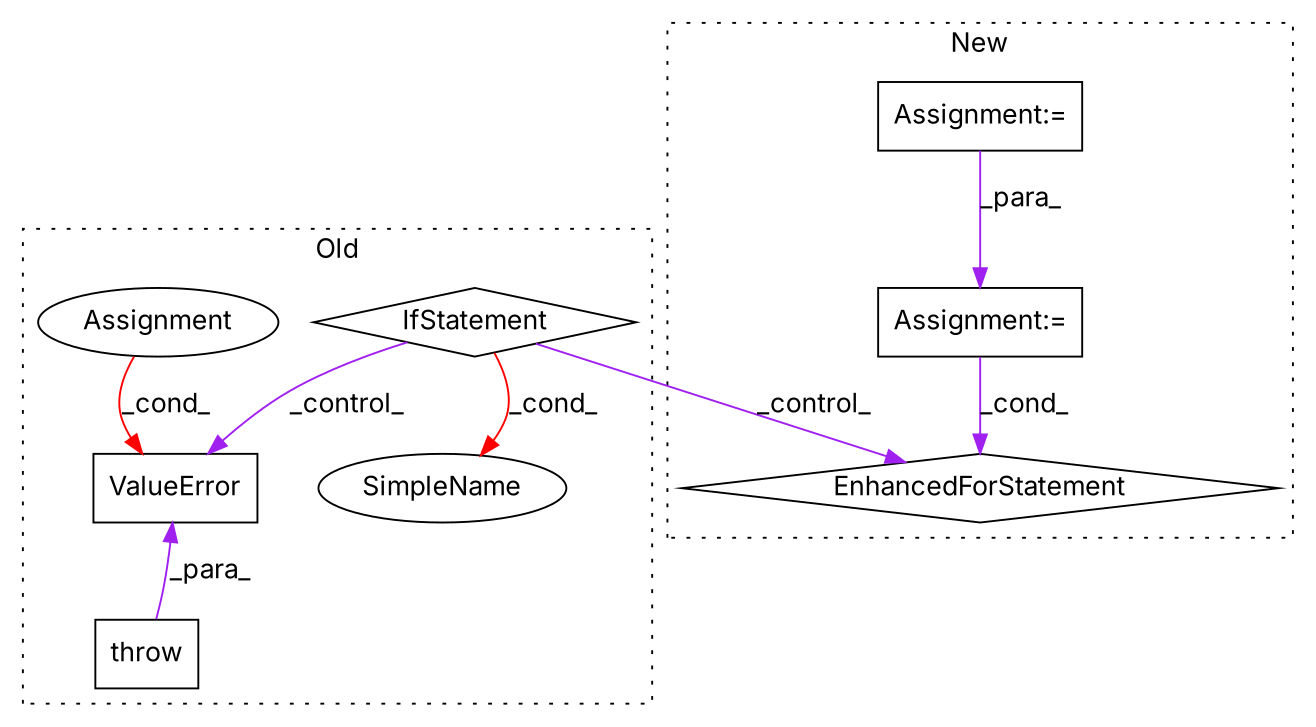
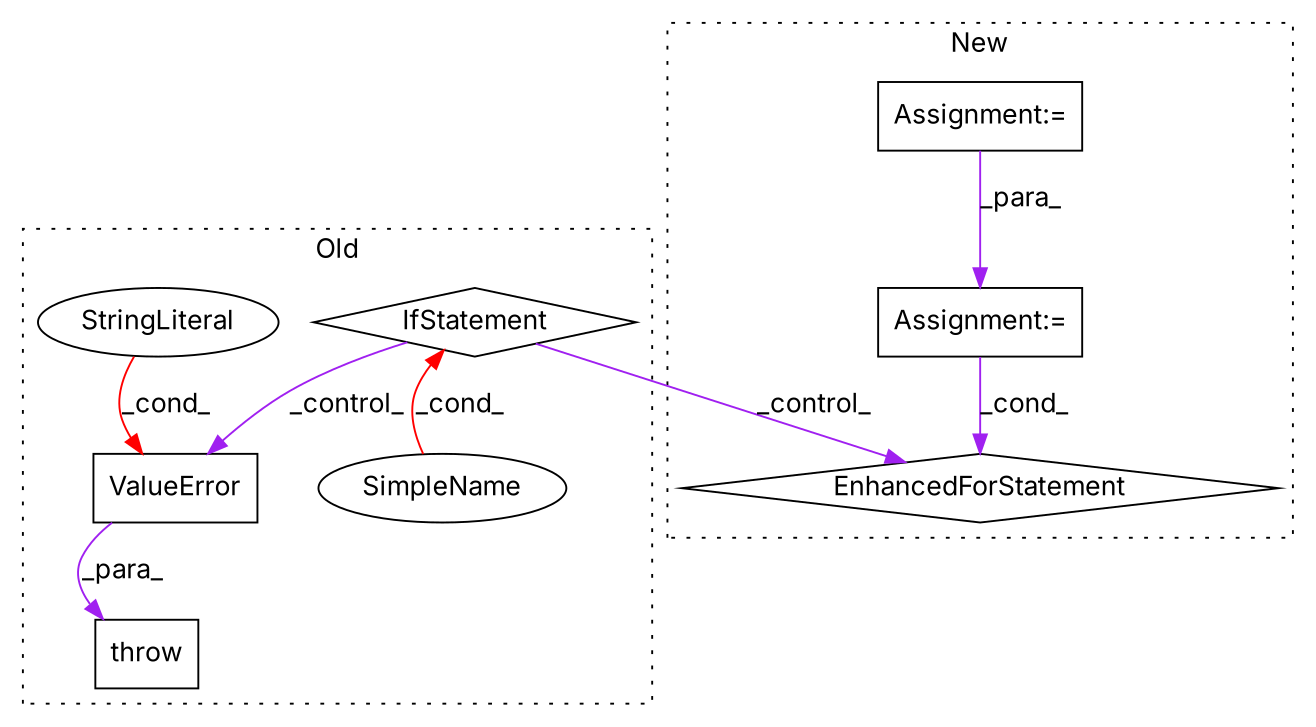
(158, 322) -> (158, 322)
(509, 397) -> (412, 408)
(165, 581) -> (81, 559)
